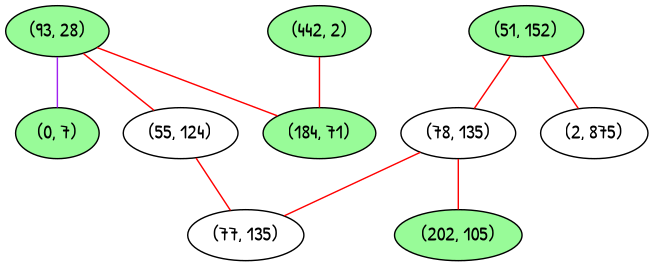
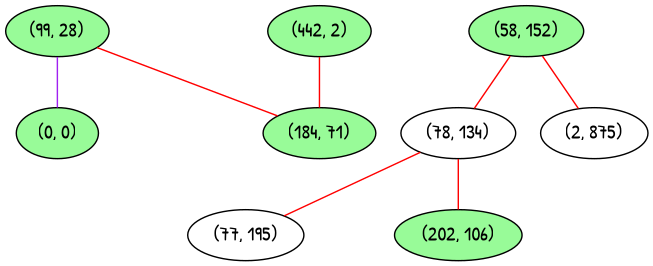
(57, 31) -> (57, 31)
(526, 31) -> (526, 31)
(57, 133) -> (57, 133)
(181, 133) -> none
(458, 133) -> (458, 133)
(246, 235) -> (246, 235)
(458, 235) -> (458, 235)
